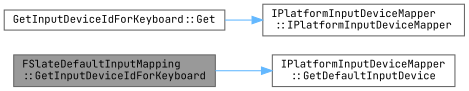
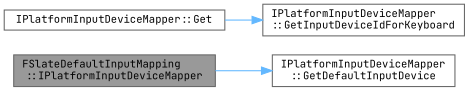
(115, 20) -> (115, 20)
(364, 20) -> (364, 20)
(115, 71) -> (115, 71)
